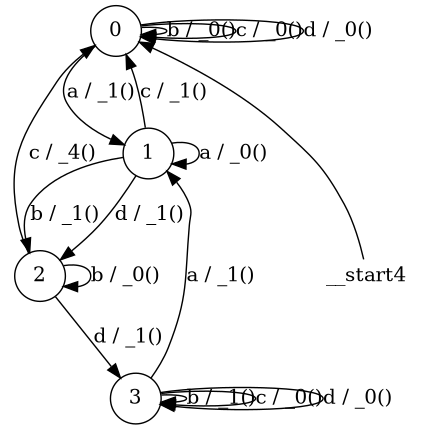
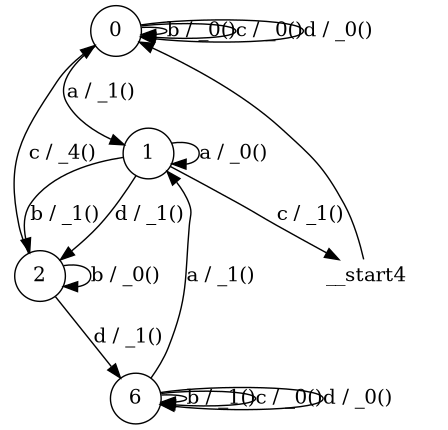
(140, 97) -> (249, 209)
(136, 399) -> (136, 399)
